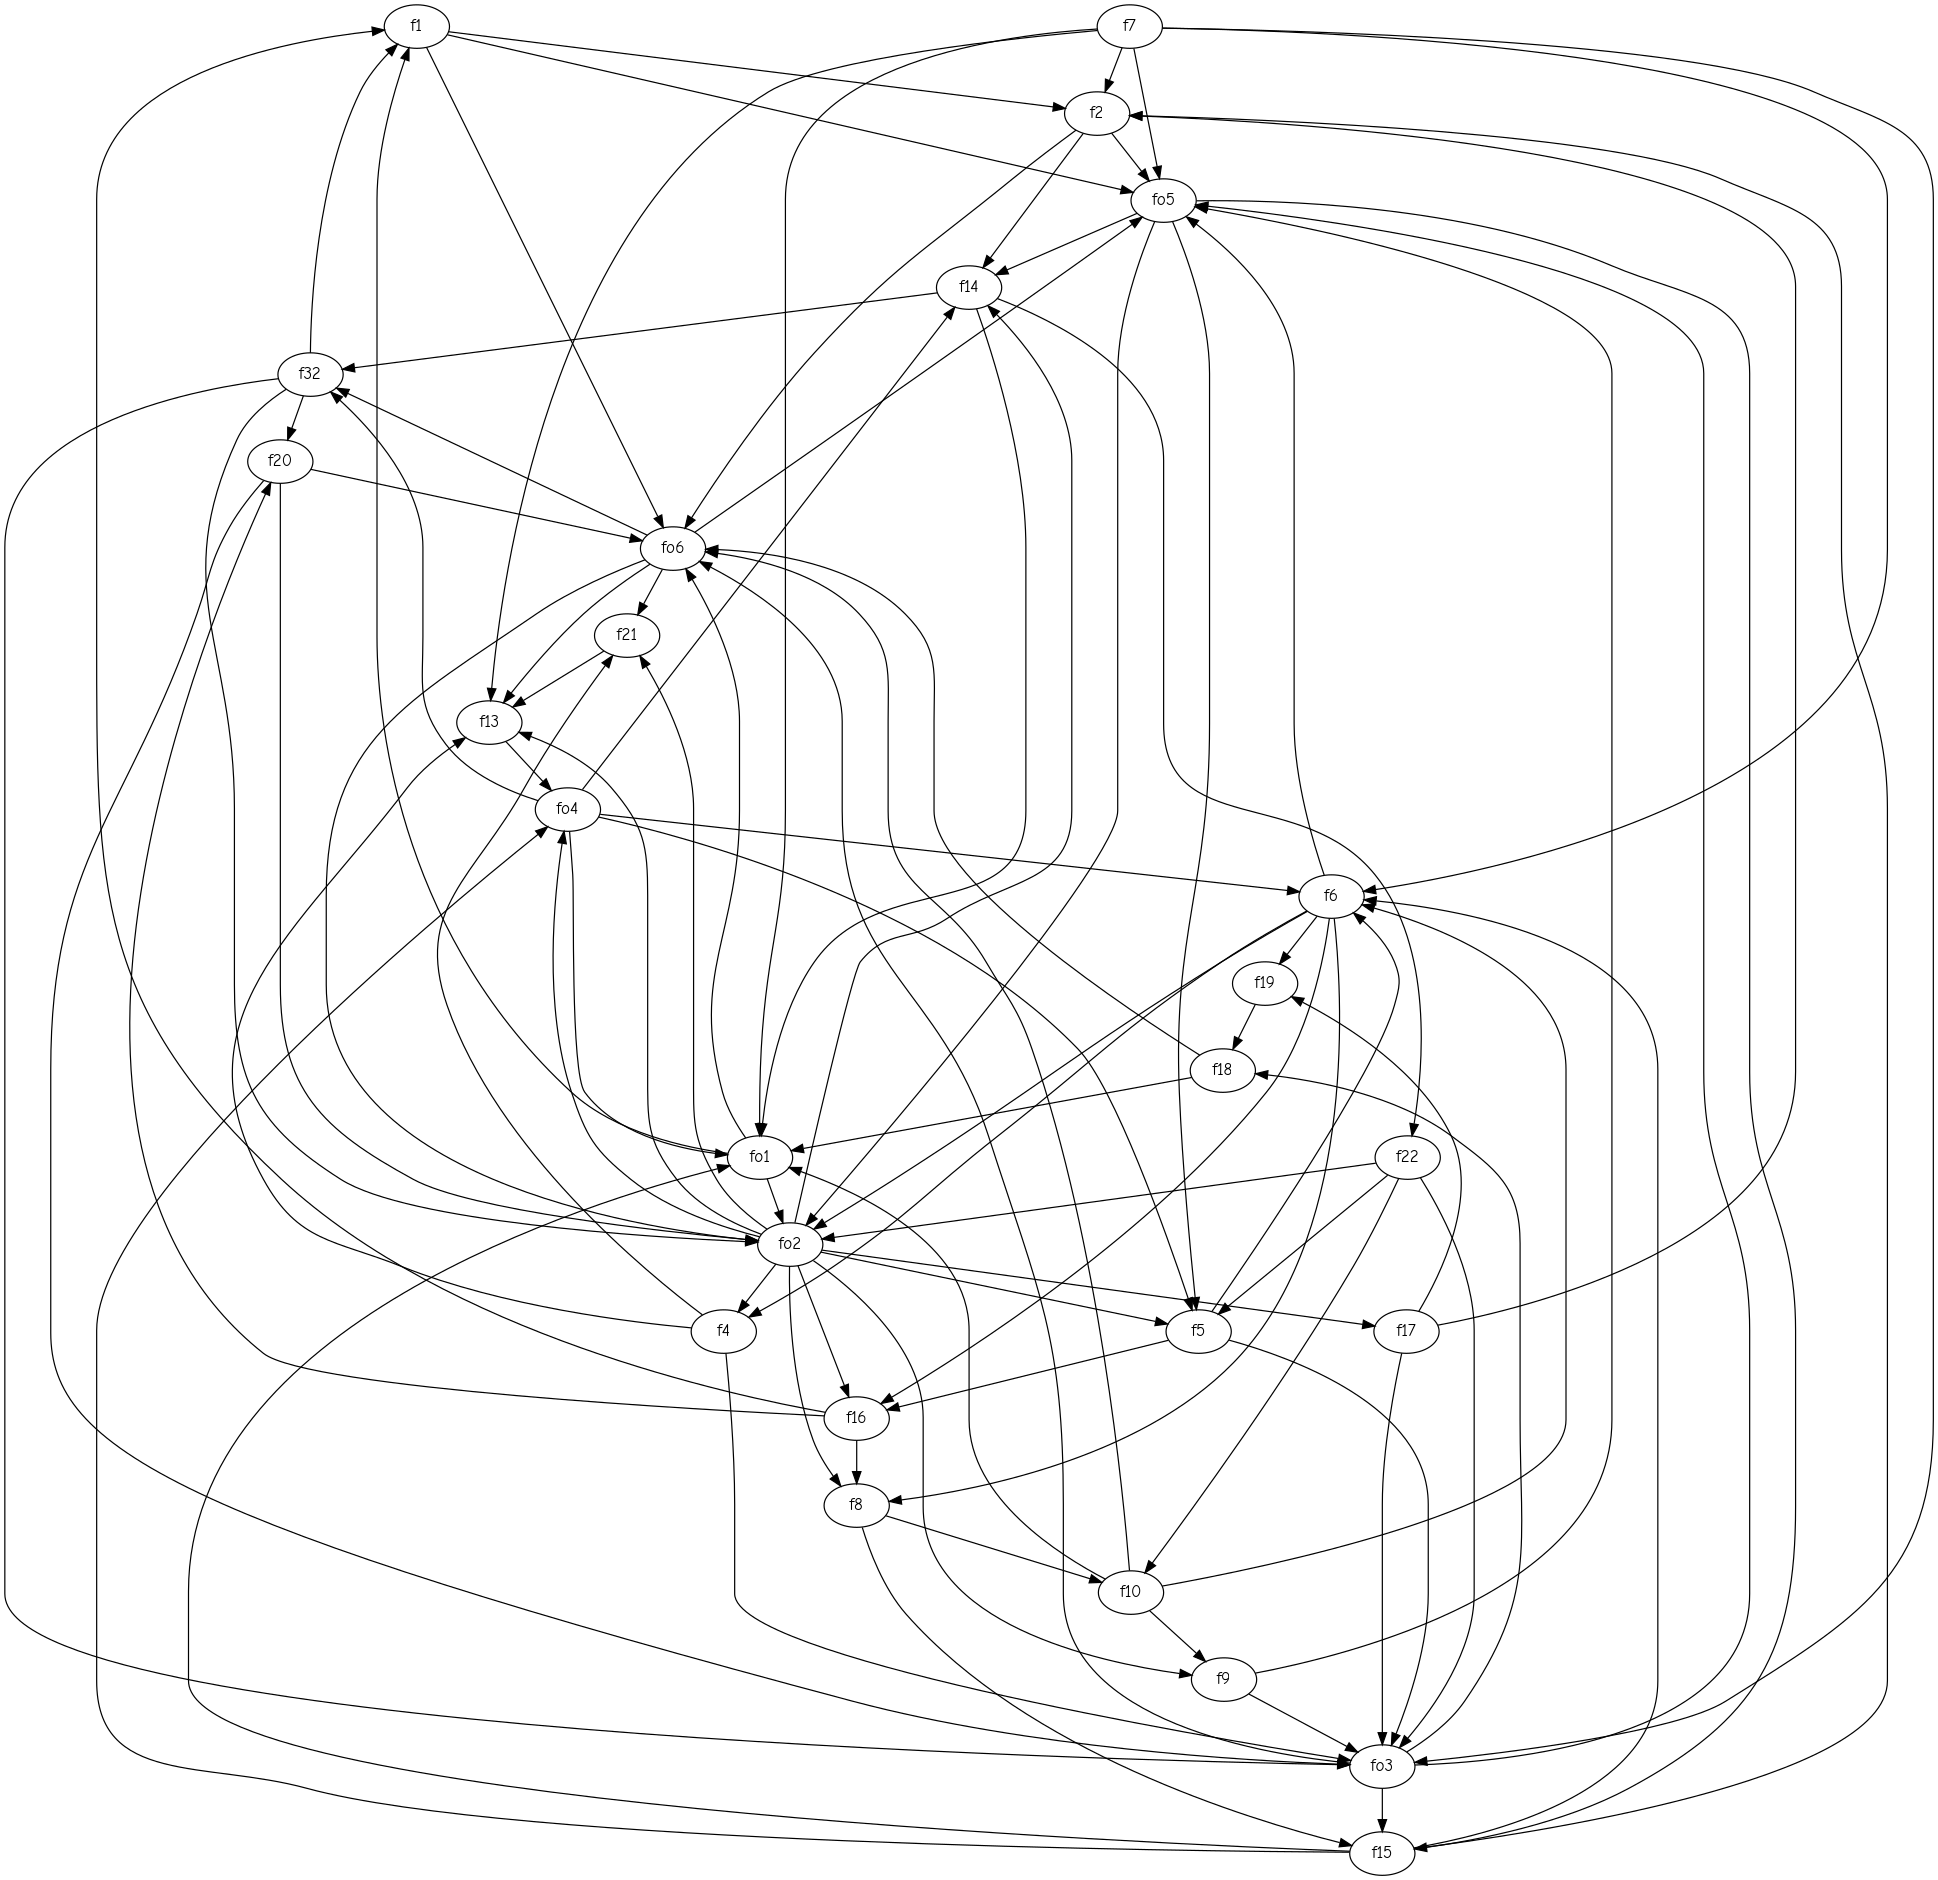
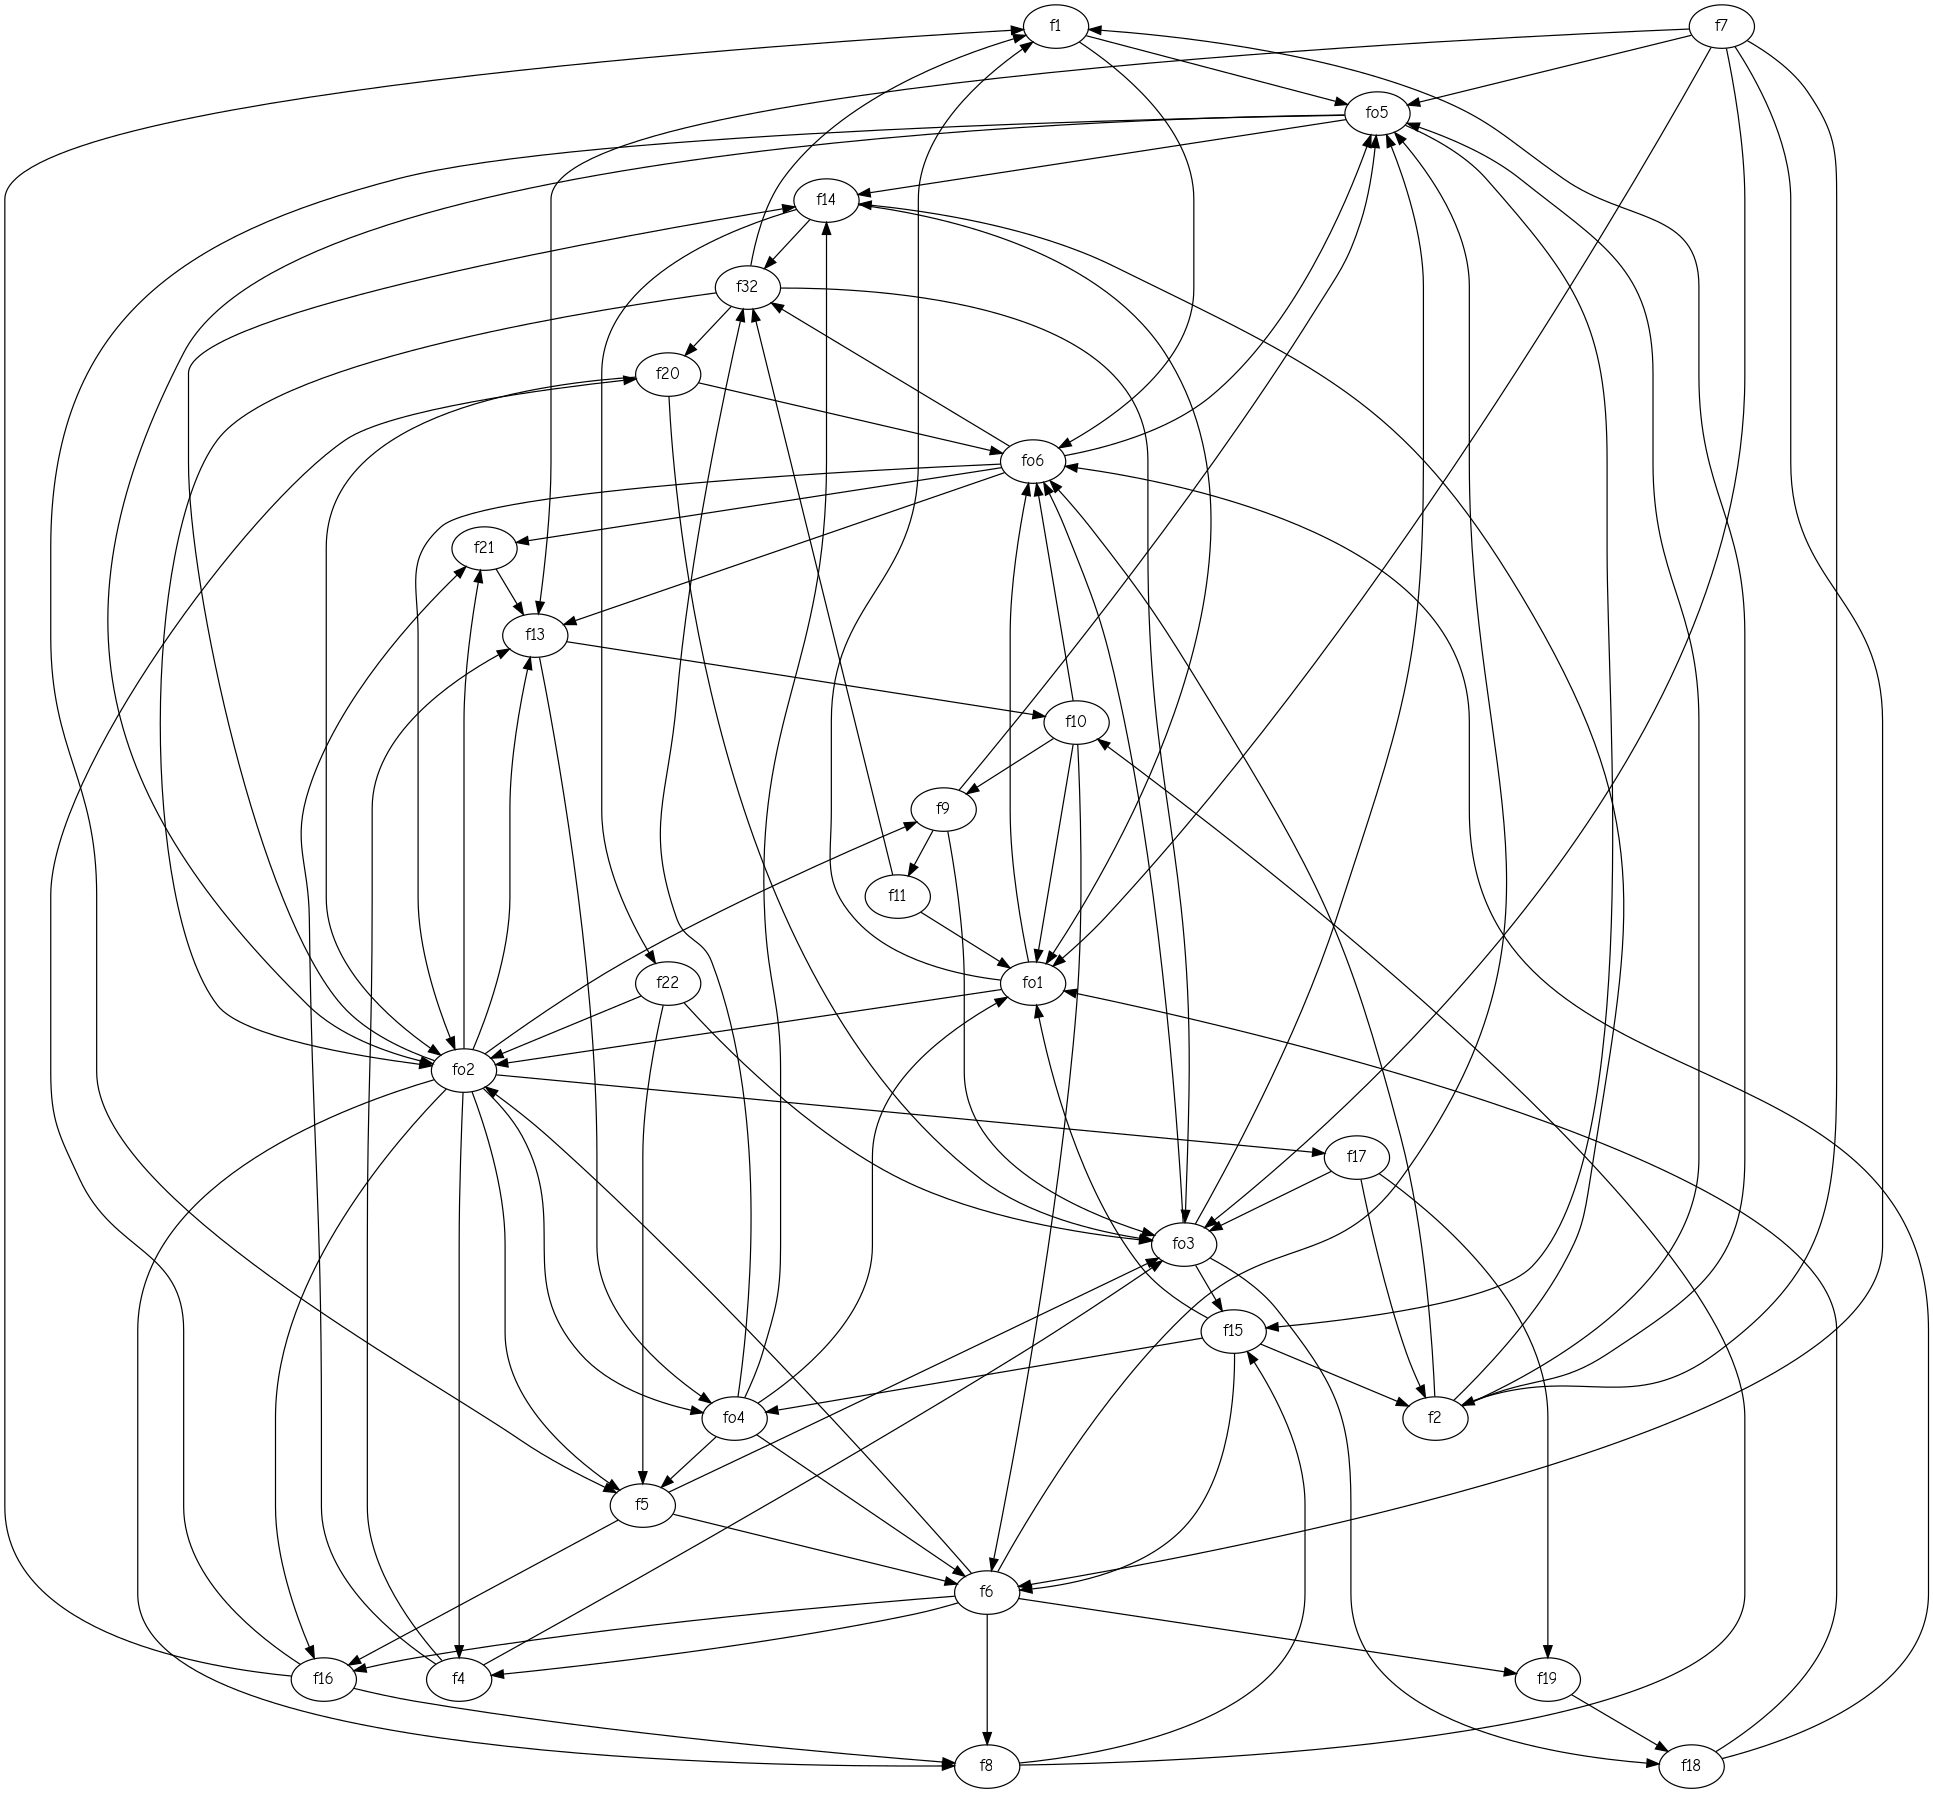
(751, 69) -> (1741, 584)
none -> (898, 897)
(1284, 1376) -> (812, 680)
